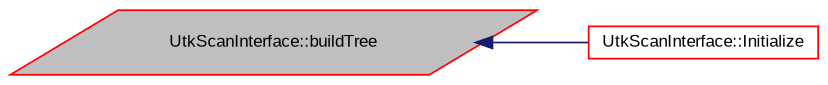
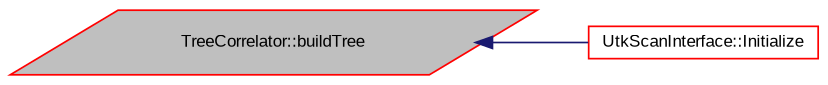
(274, 43) -> (274, 43)
